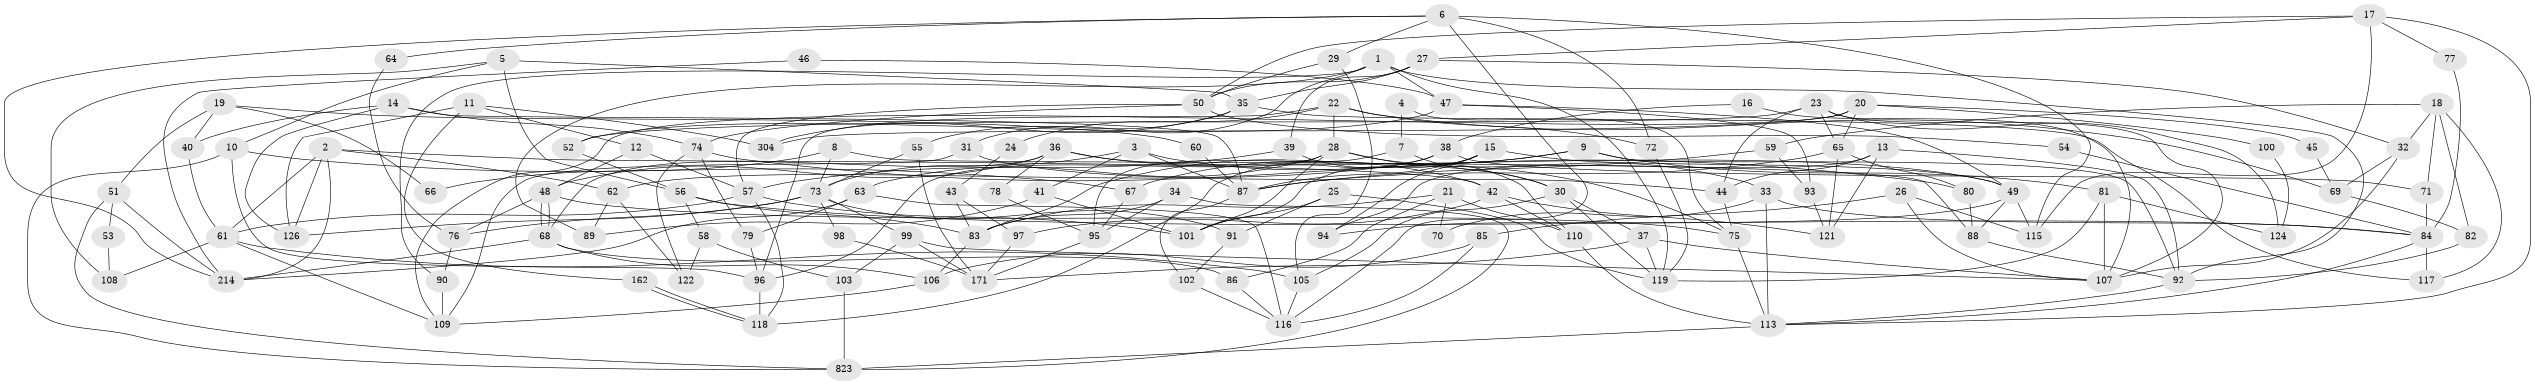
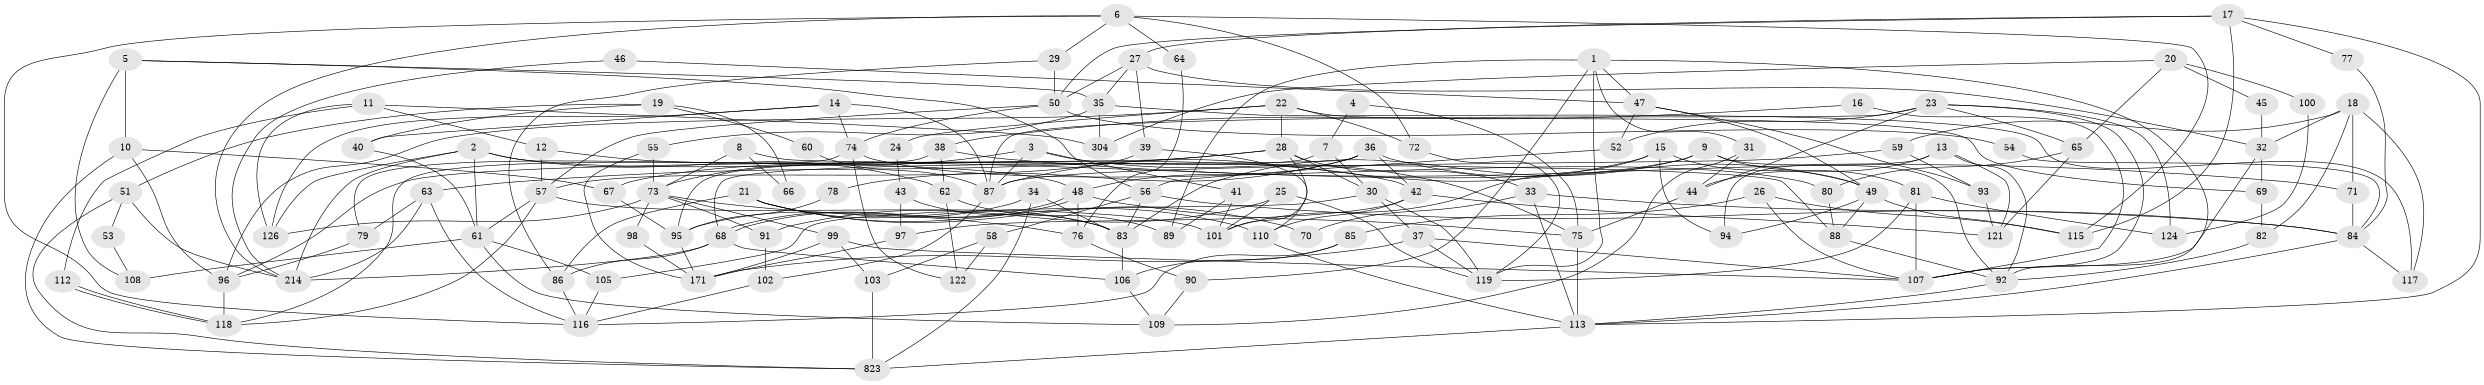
(1077, 116) -> none
(2324, 170) -> (2262, 123)
(1570, 173) -> (1438, 118)
(1365, 188) -> (682, 85)
(640, 281) -> (63, 281)
